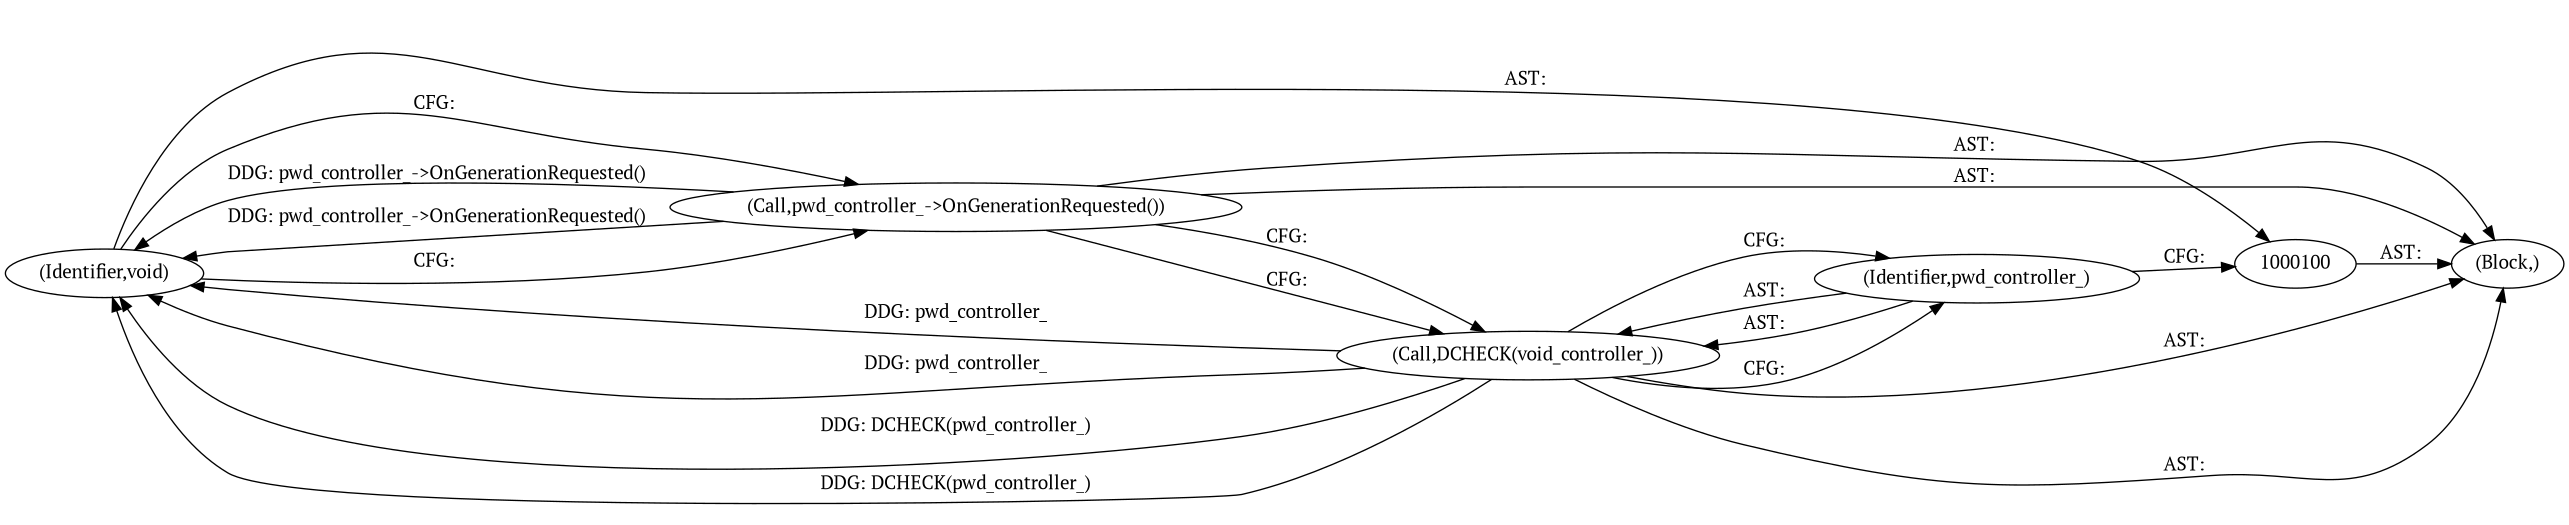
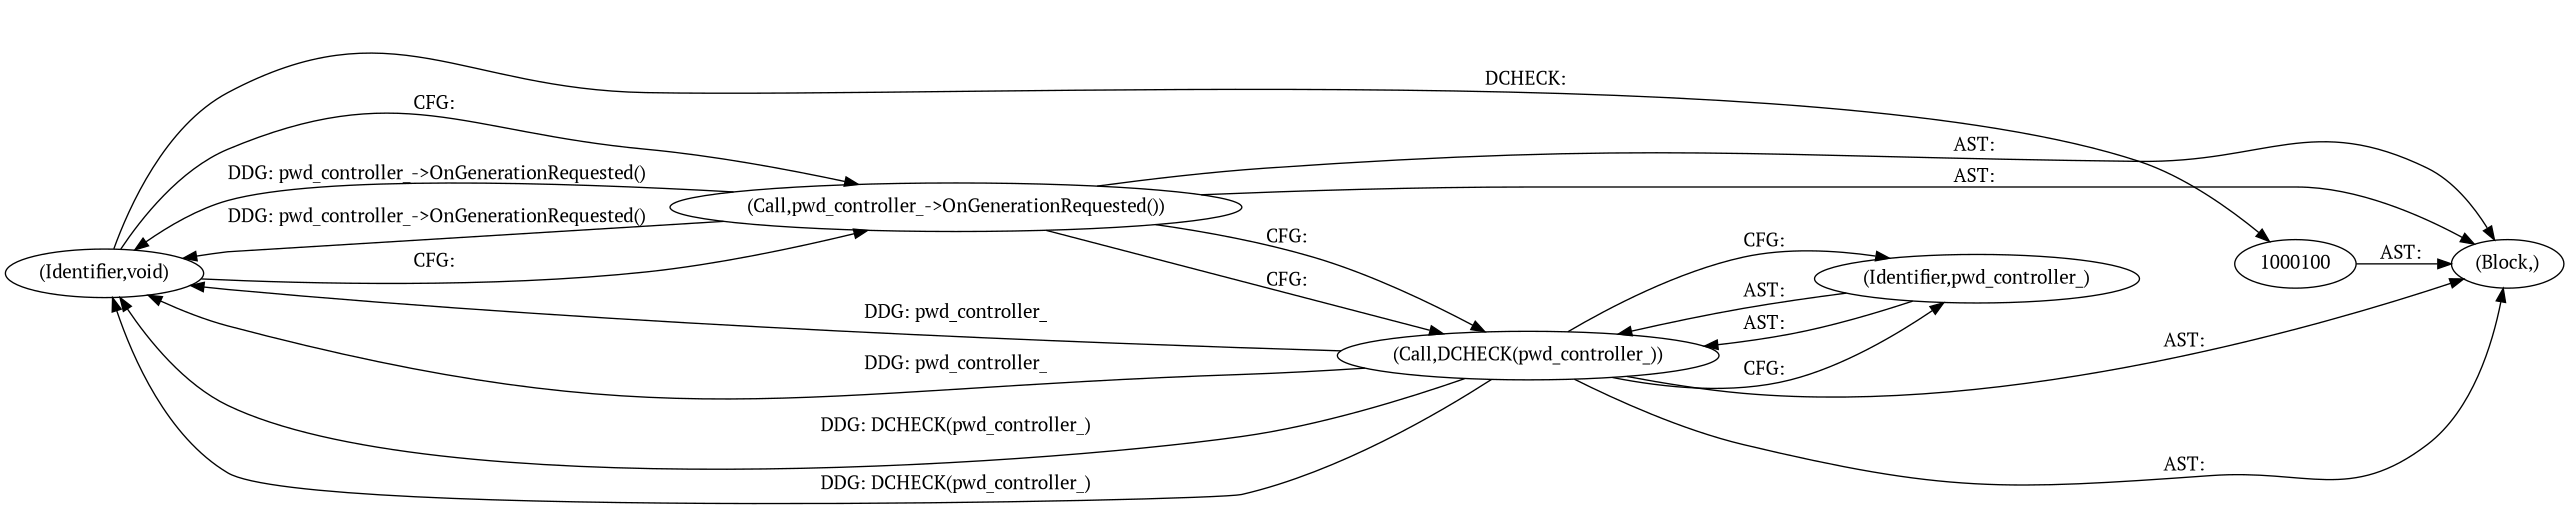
(1528, 80) -> (1528, 80)
(2177, 269) -> none
(1528, 356) -> (1528, 356)
